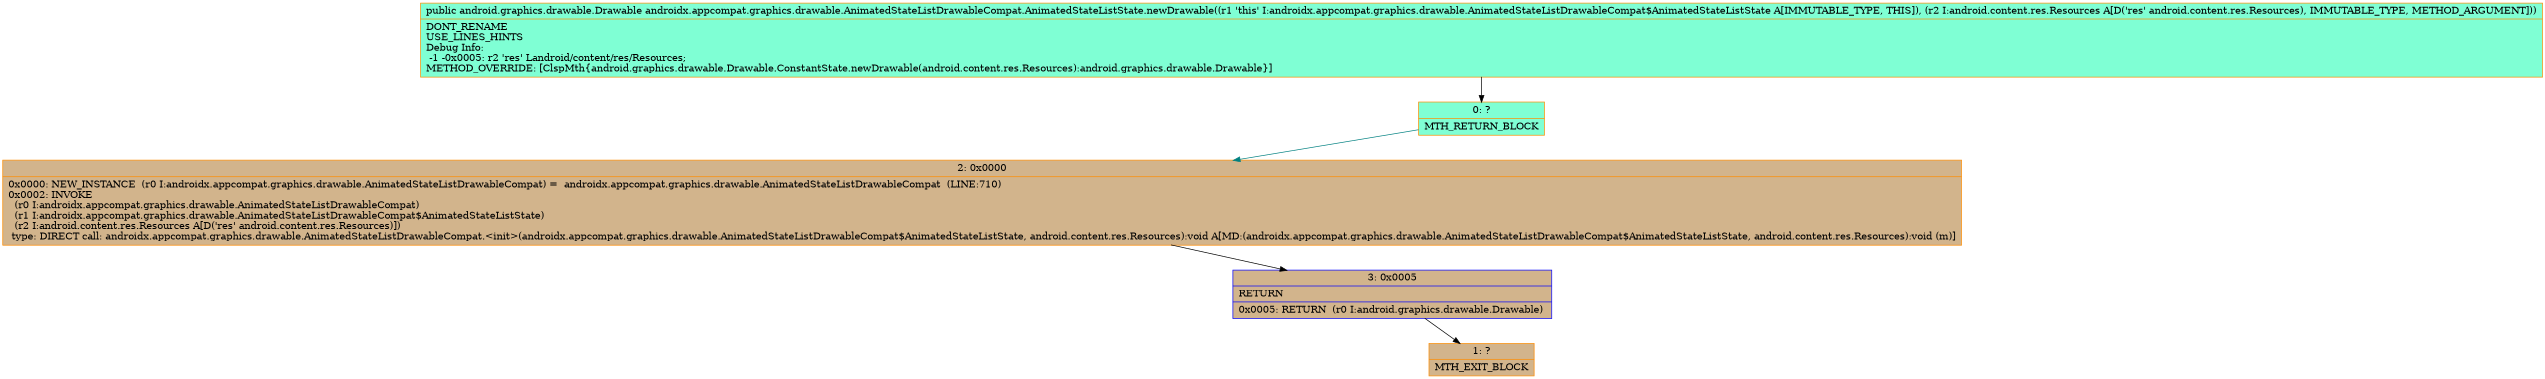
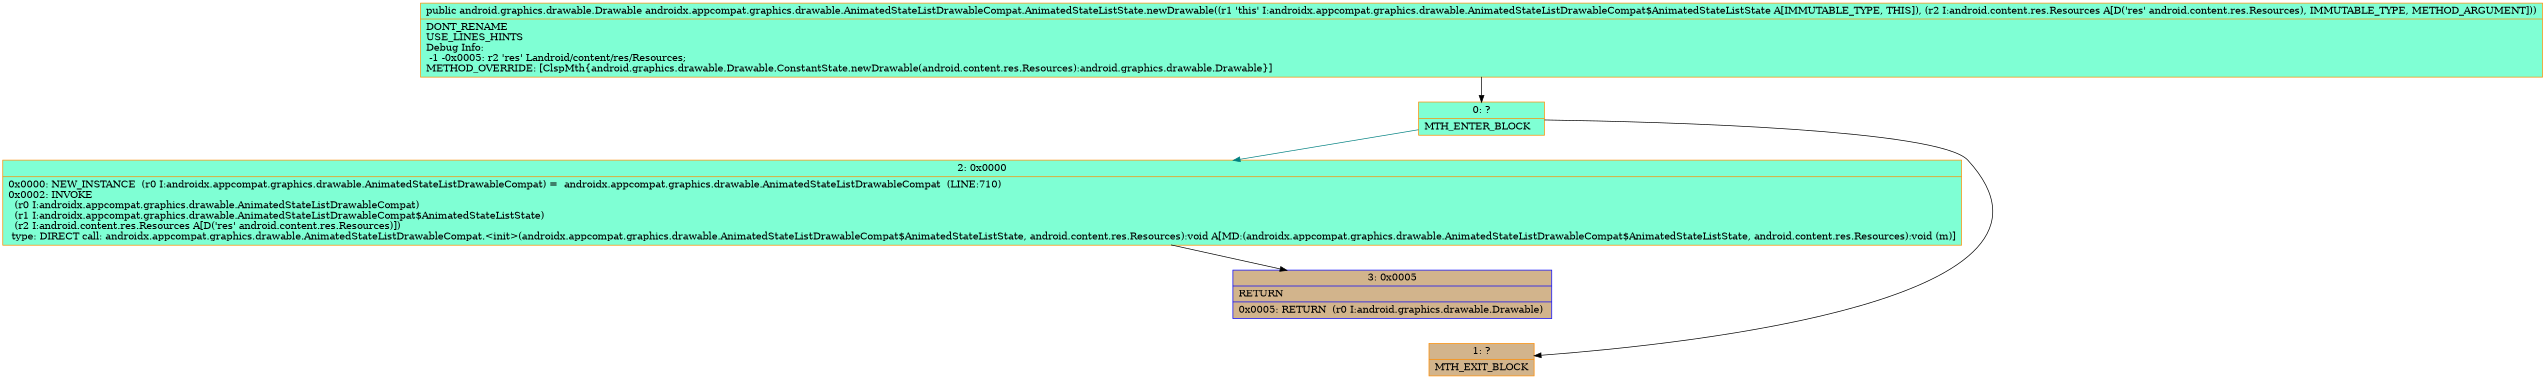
(1482, 127) -> (1477, 127)
(982, 203) -> (982, 203)
(1440, 329) -> (1990, 215)
